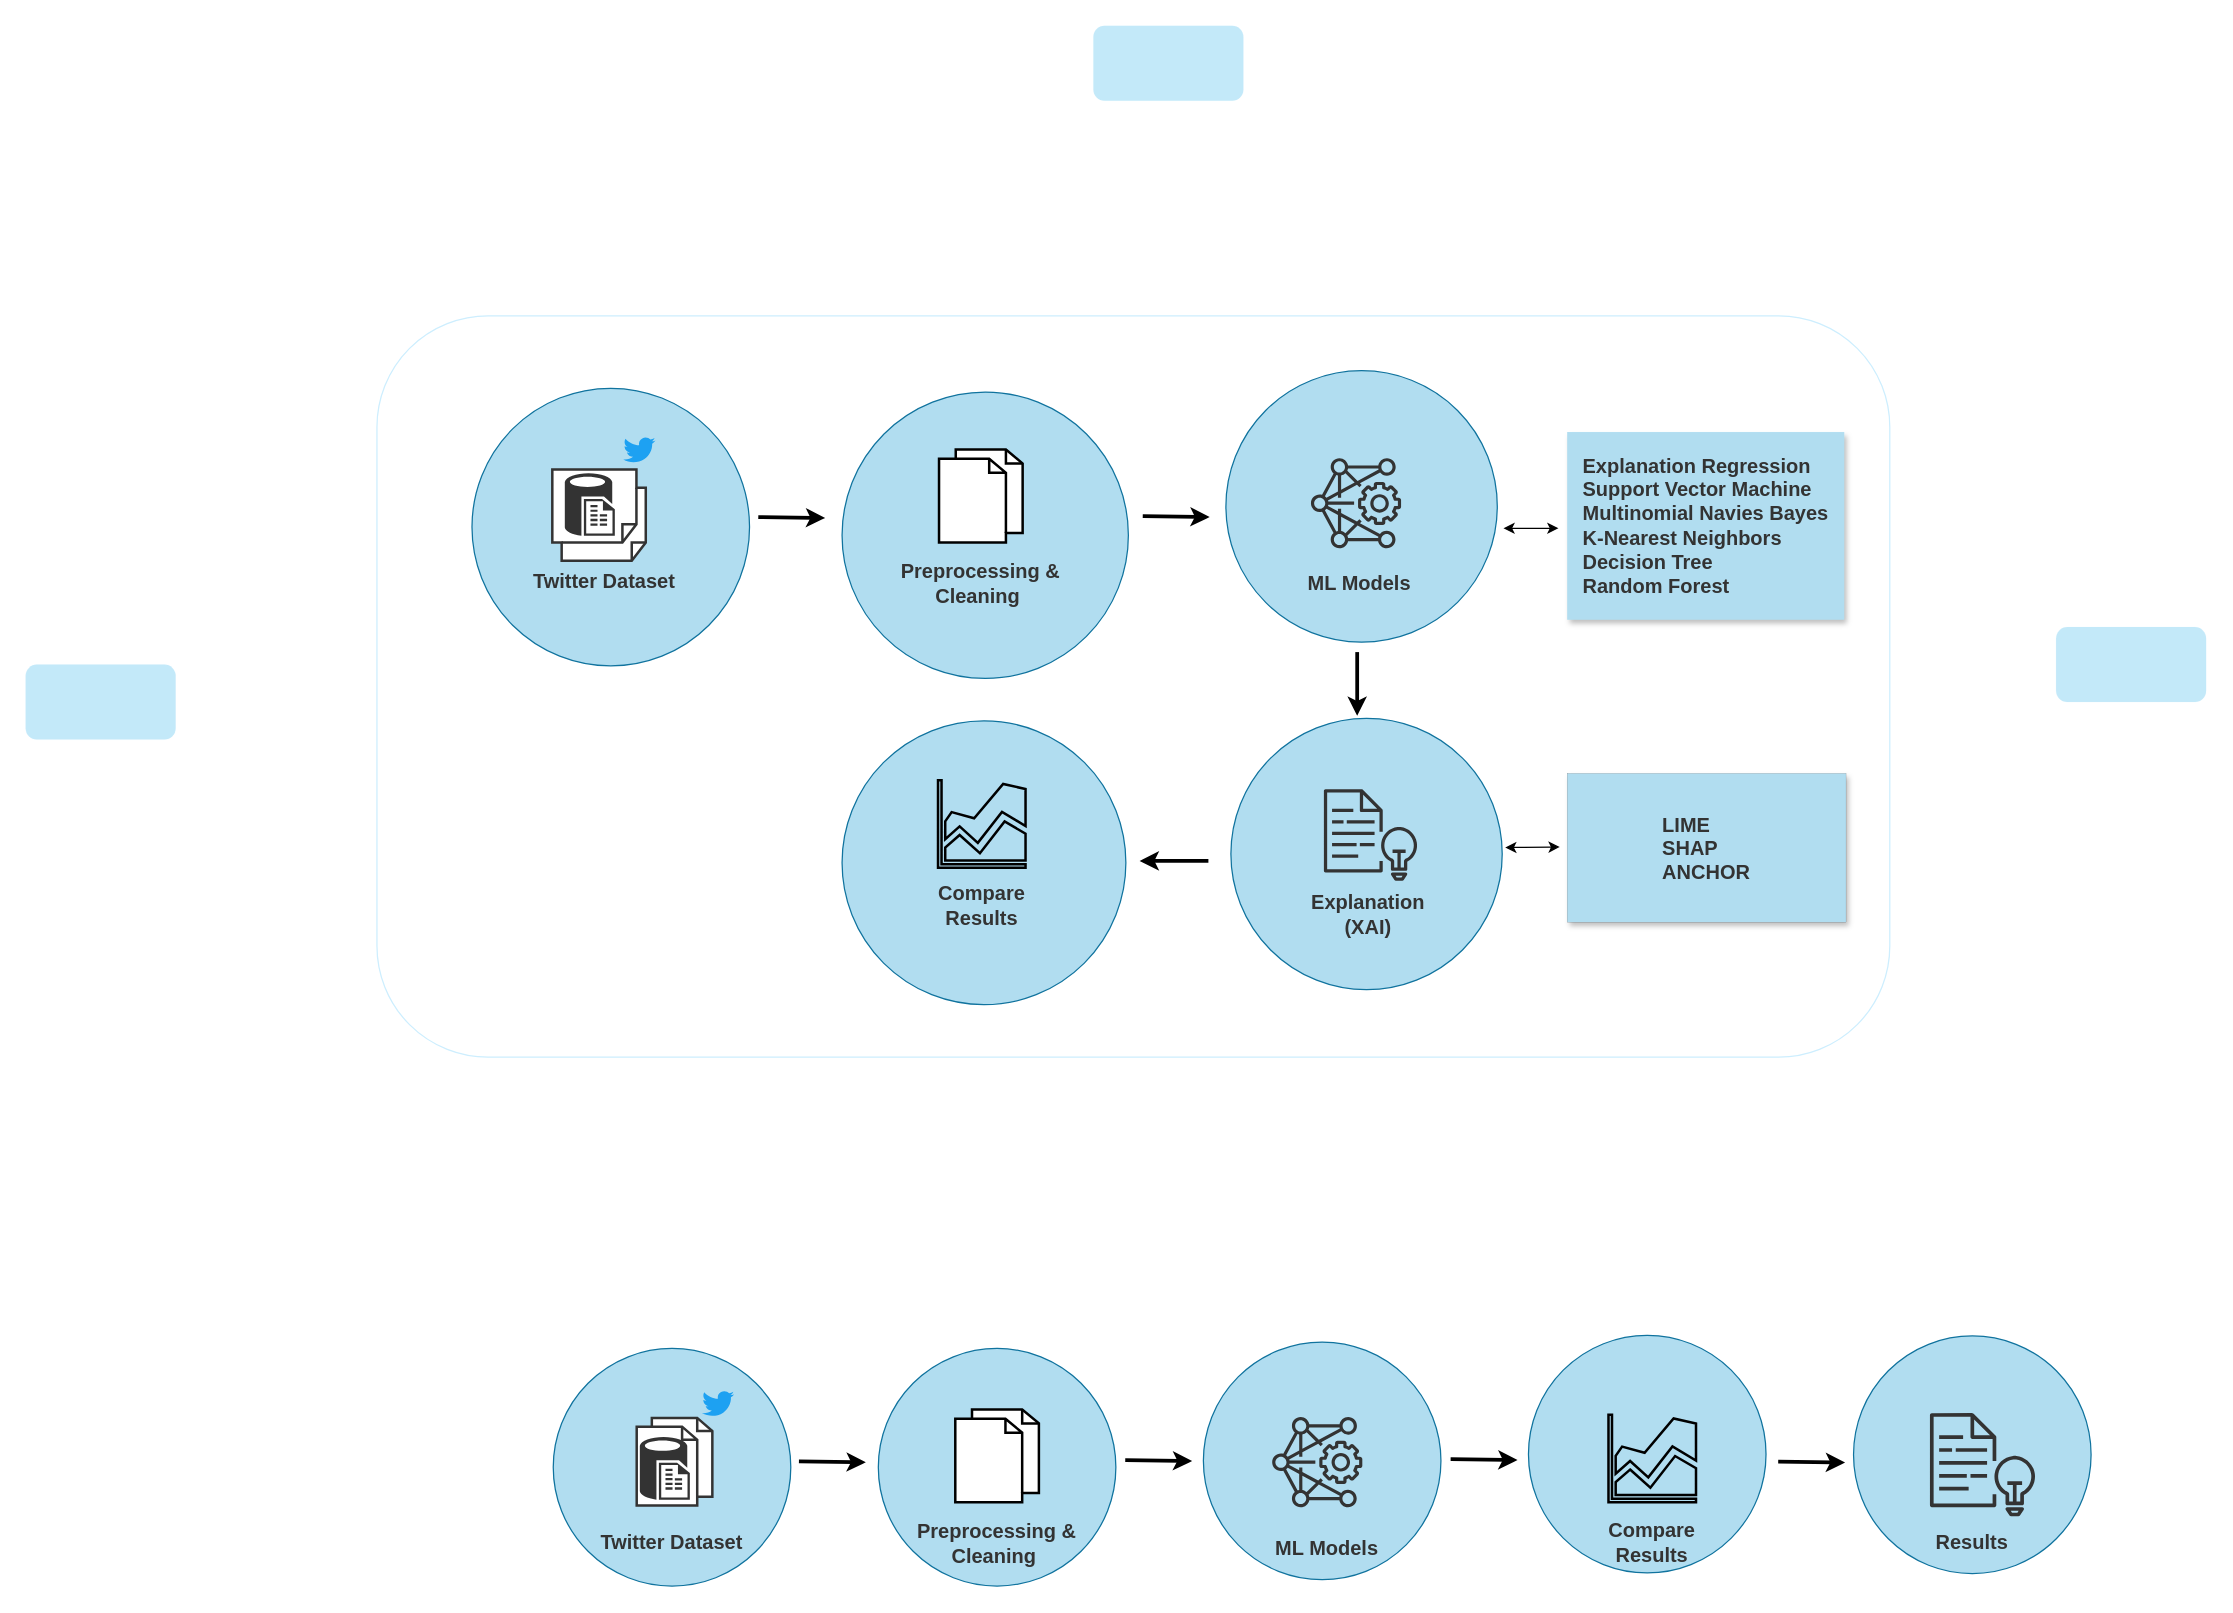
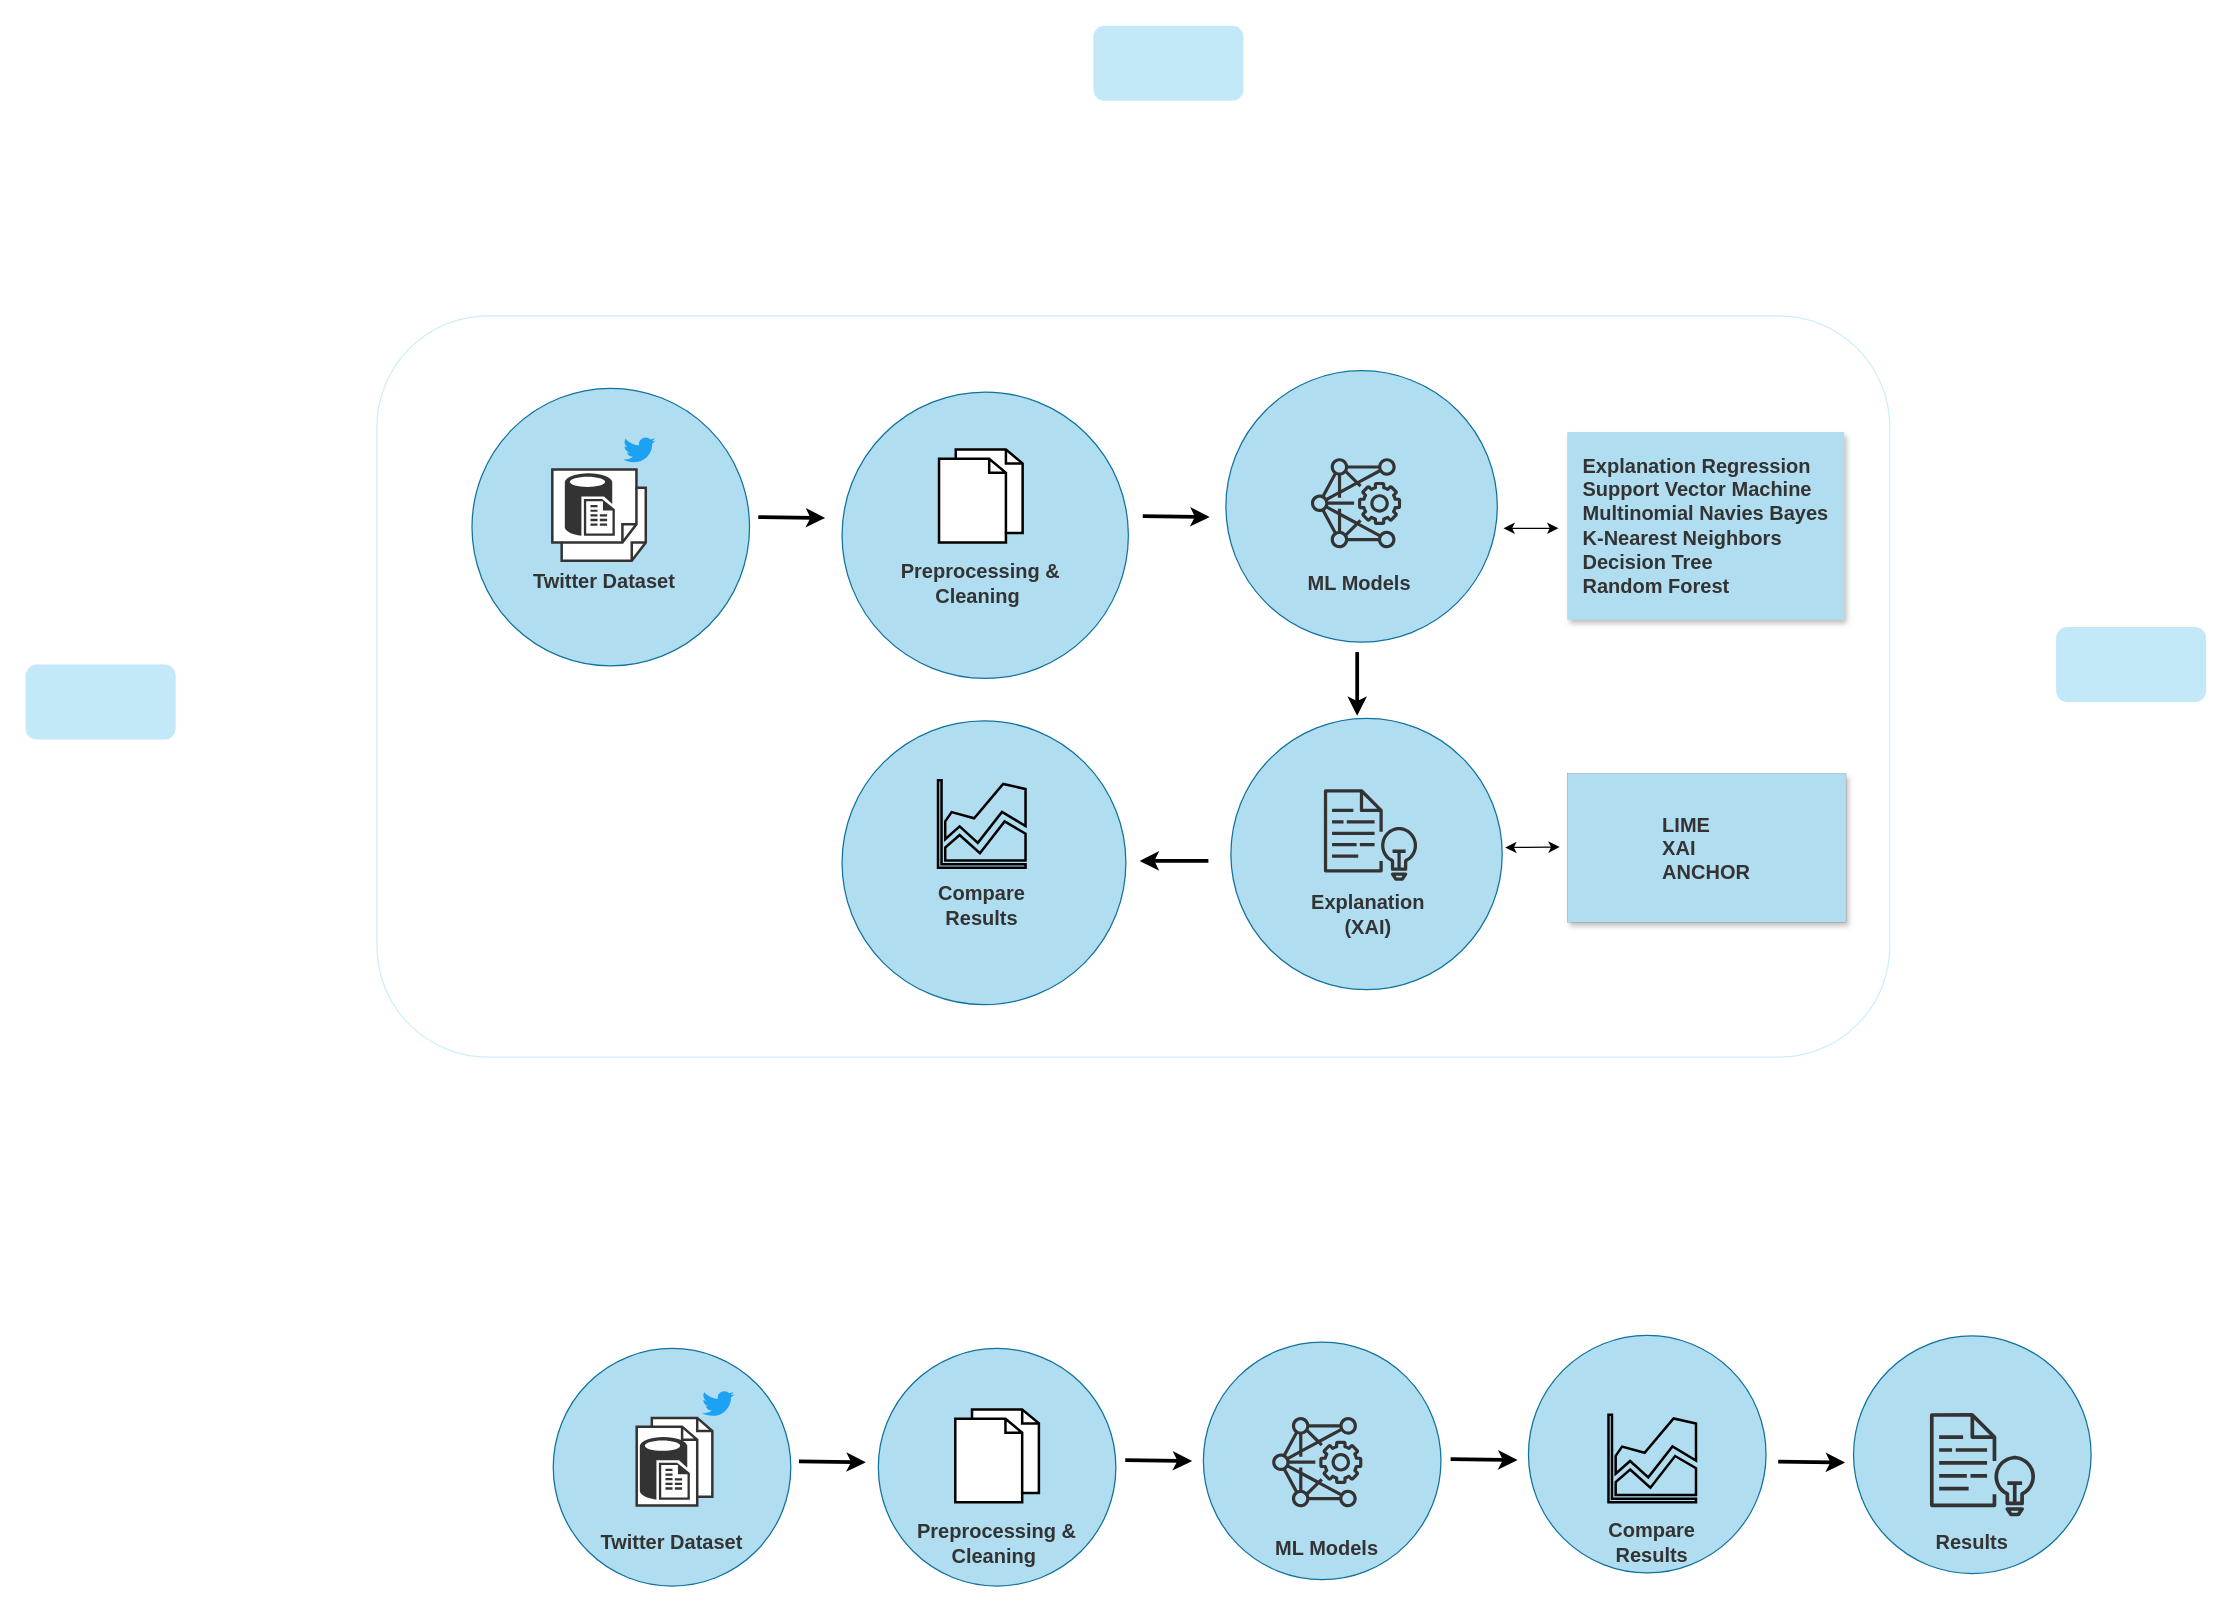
(1706, 848) -> (1706, 848)
